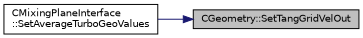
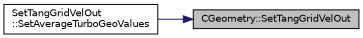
(81, 19) -> (81, 19)
